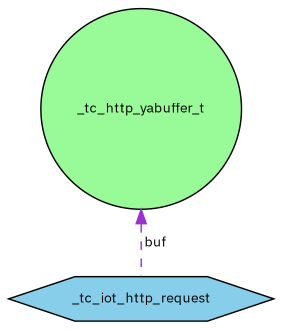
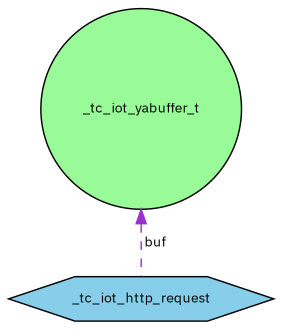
(141, 109) -> (141, 109)
